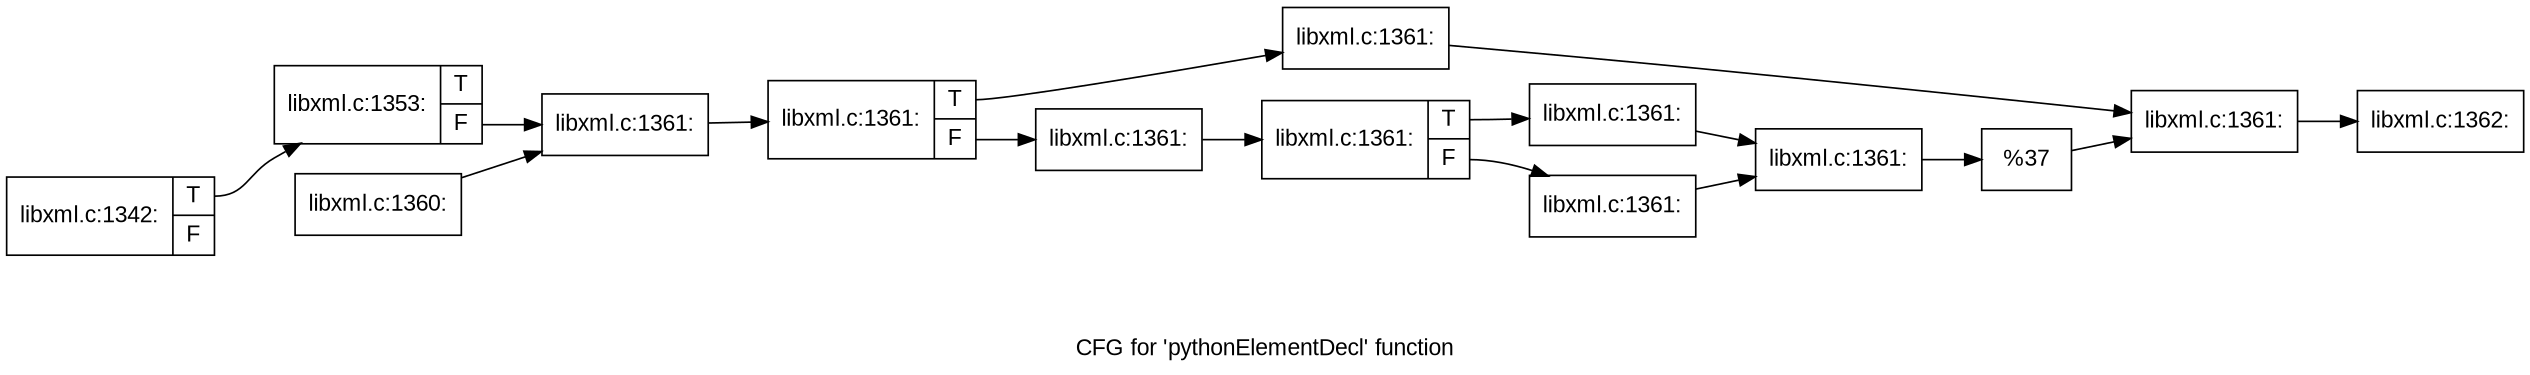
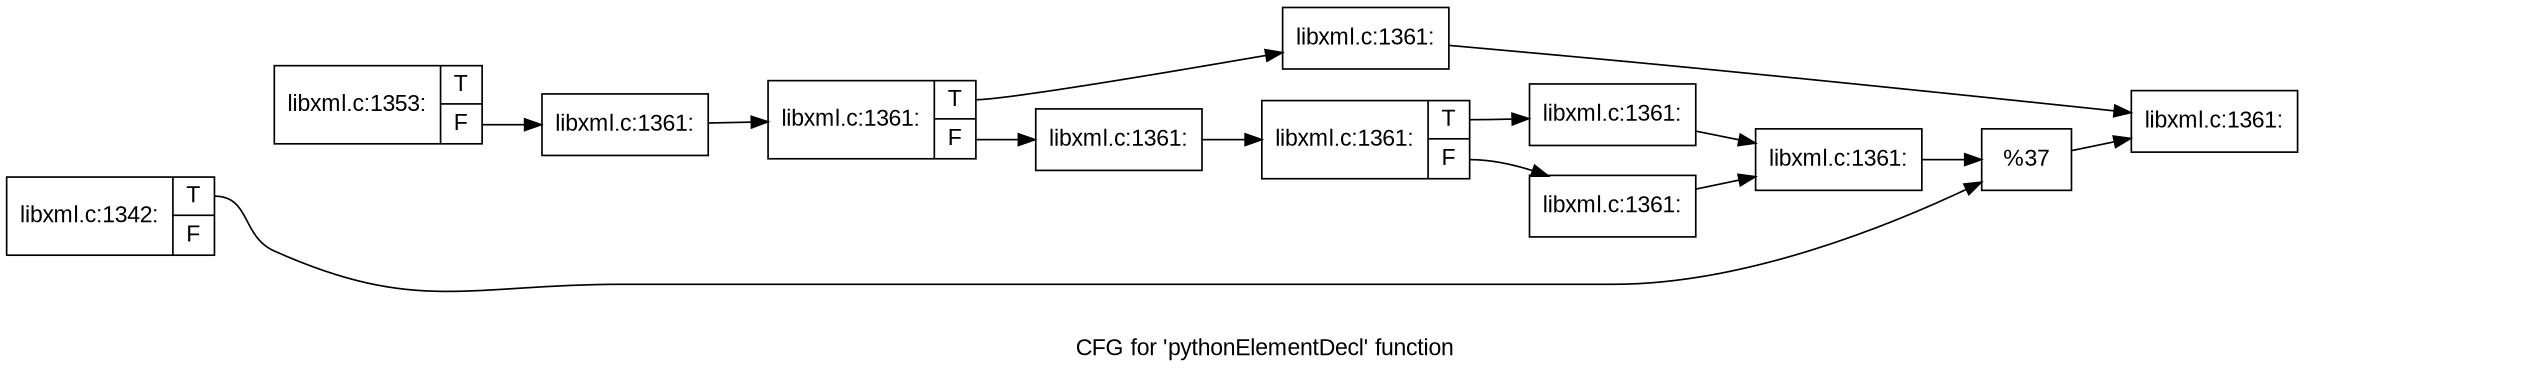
(2441, 121) -> none
(251, 177) -> (1082, 284)
(378, 204) -> none
